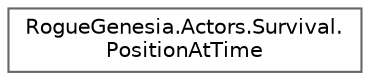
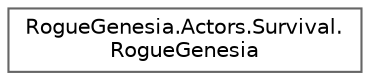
(185, 40) -> (185, 40)
